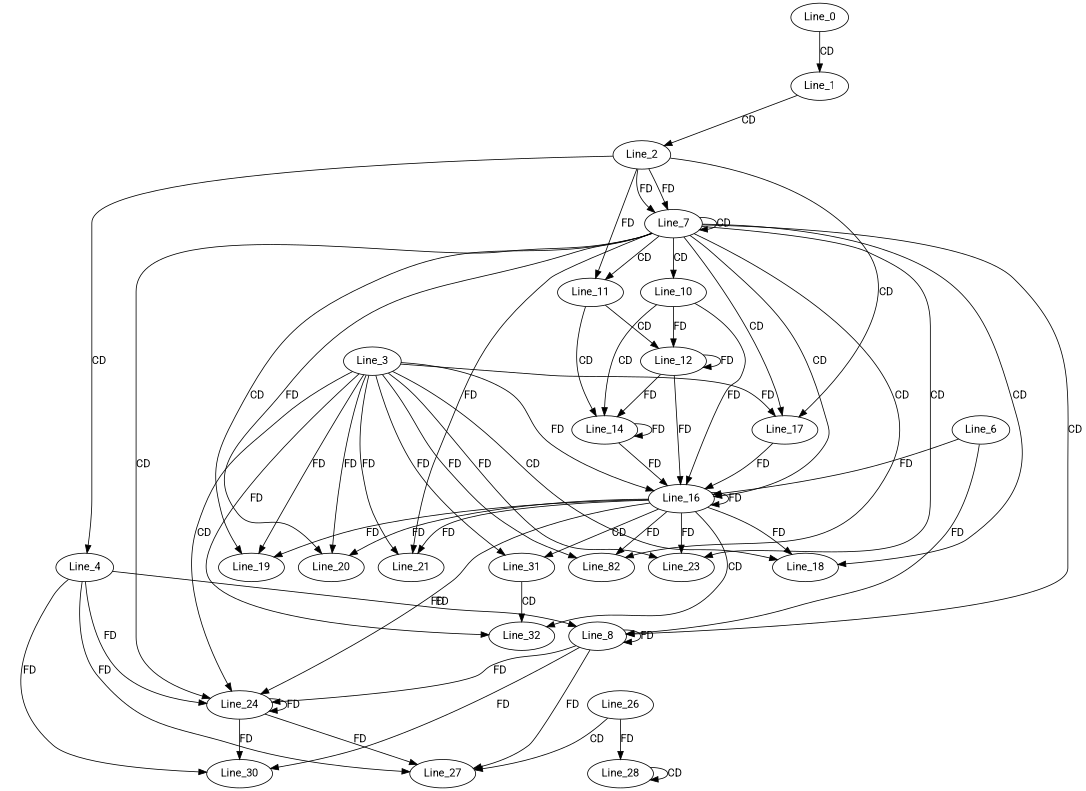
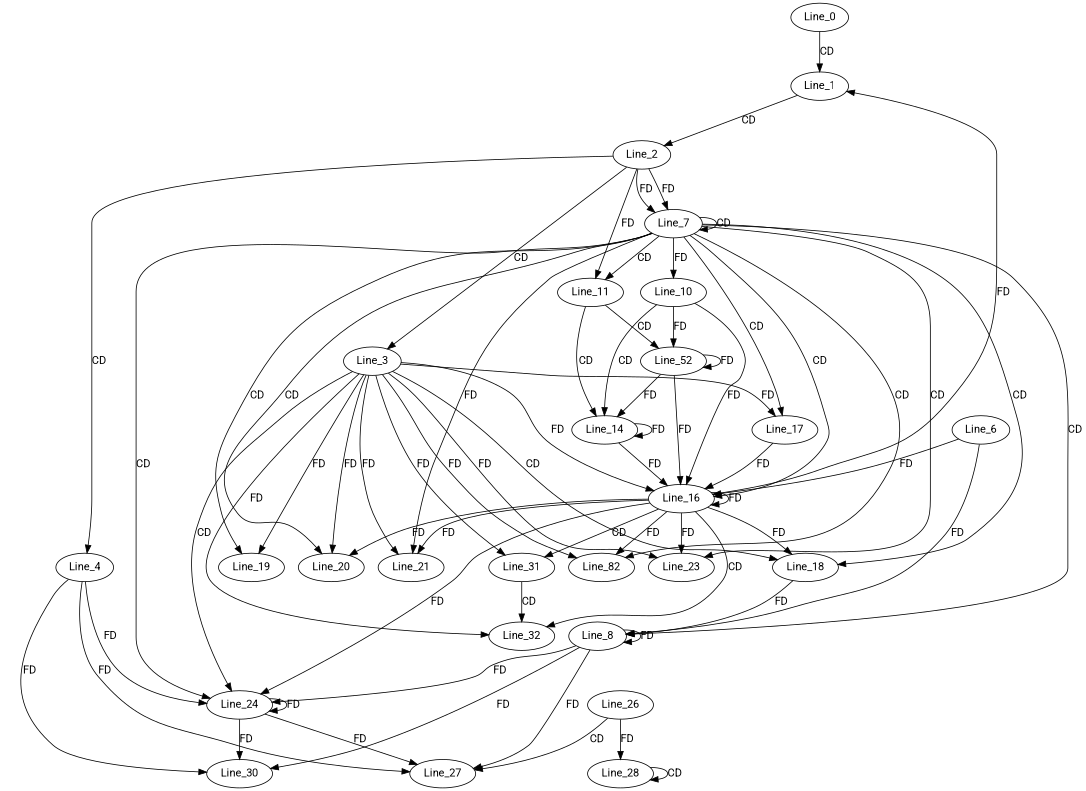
(848, 229) -> (505, 260)
(681, 258) -> (681, 258)
(673, 361) -> (673, 361)
(292, 396) -> (292, 396)
(444, 514) -> (984, 348)
(341, 597) -> (731, 616)
